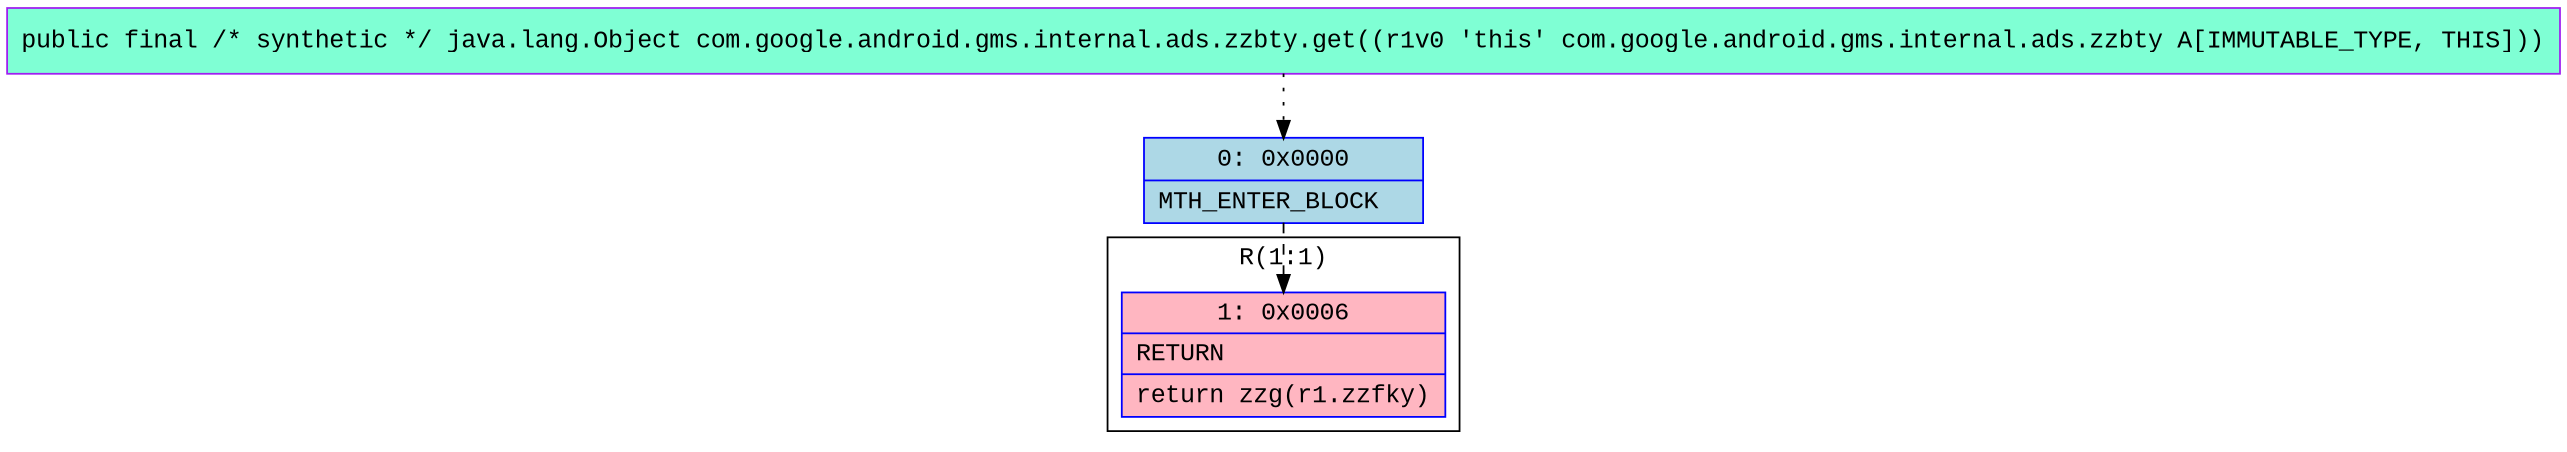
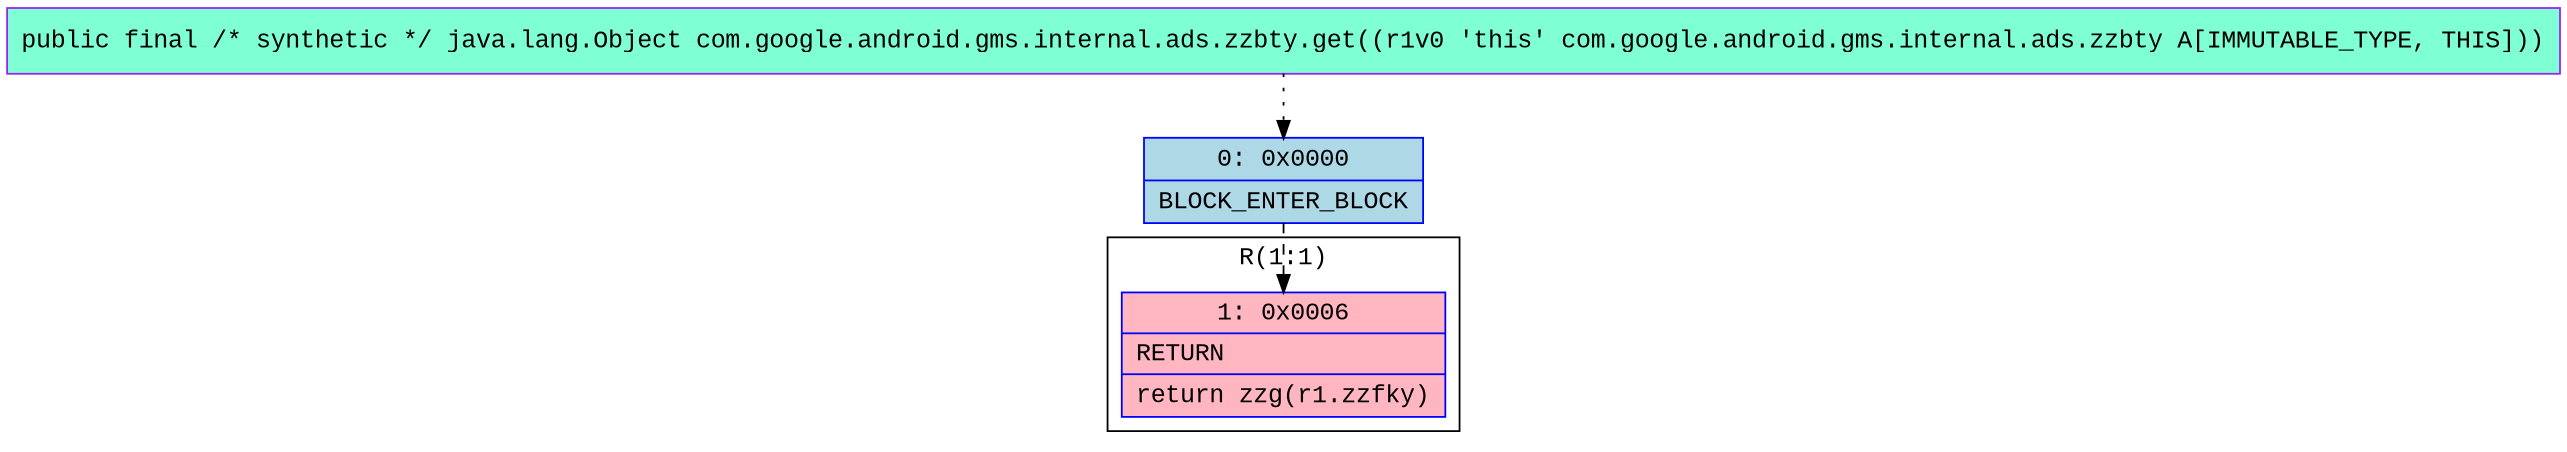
(1268, 201) -> (1284, 201)
